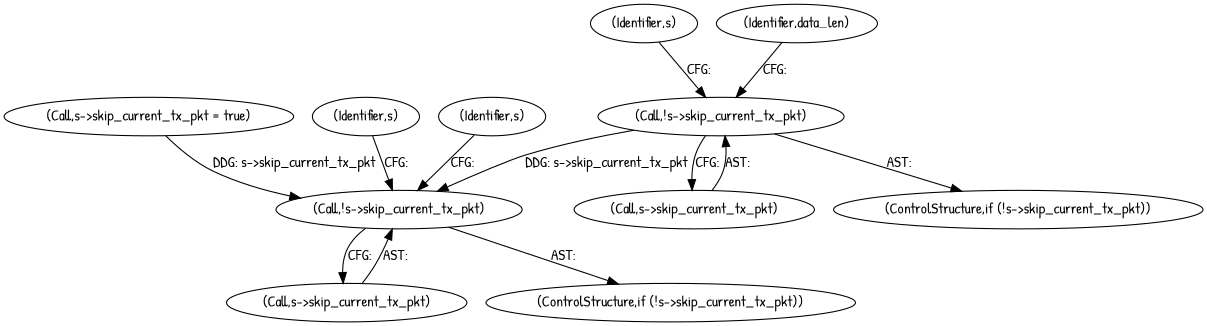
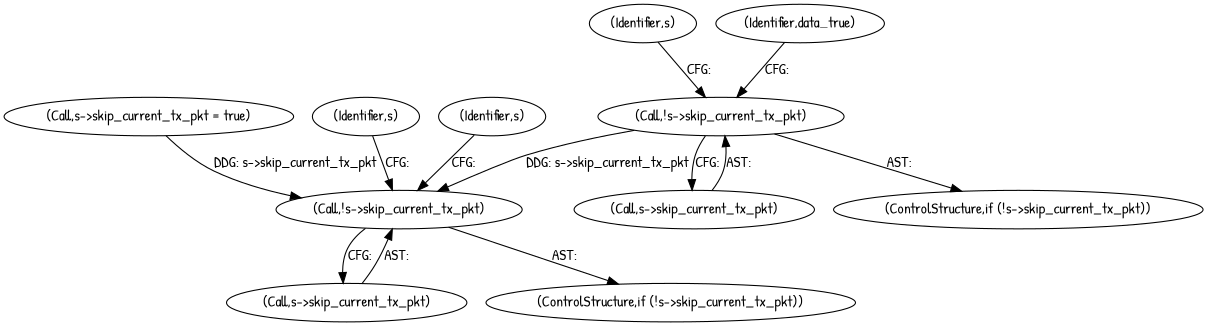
(797, 24) -> (800, 24)
